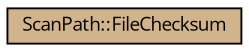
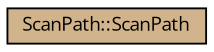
(124, 26) -> (107, 26)
